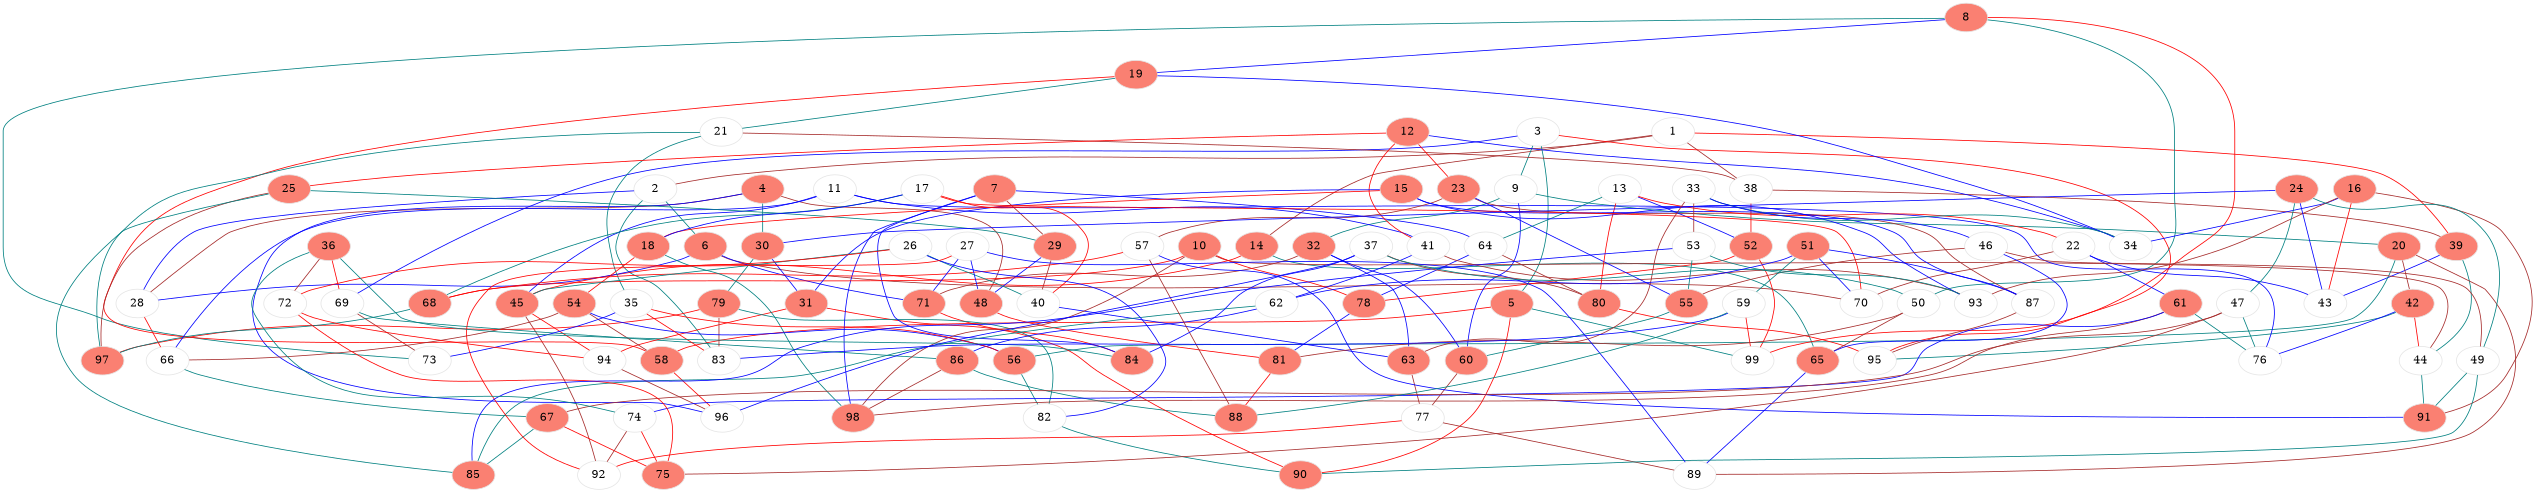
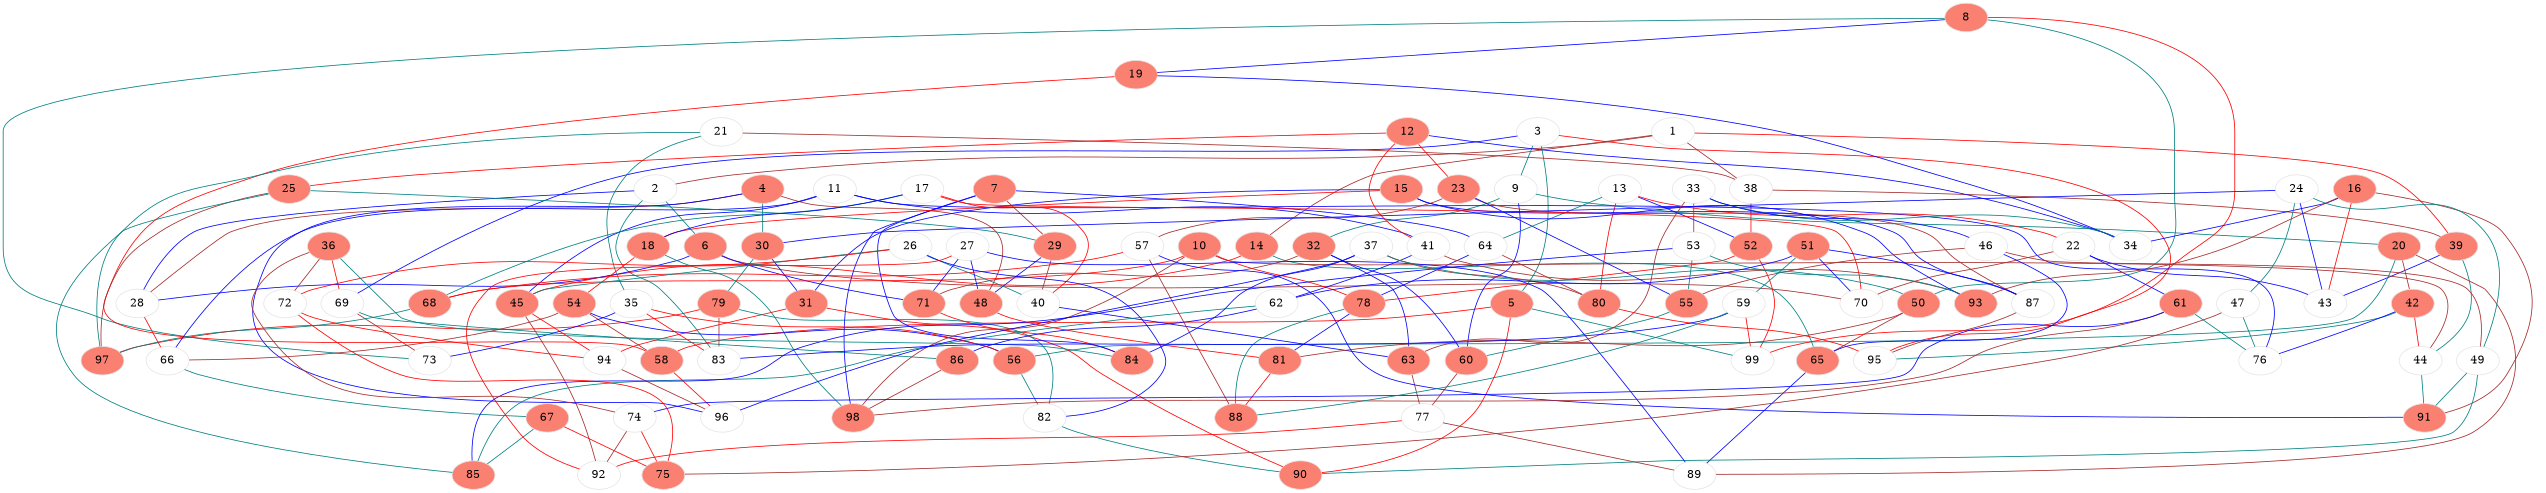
(929, 103) -> none
(2297, 189) -> (2297, 189)
(1919, 303) -> (1919, 303)
(1976, 303) -> (1976, 303)
(1190, 392) -> none
(374, 395) -> (374, 395)
(1135, 406) -> (1272, 333)
